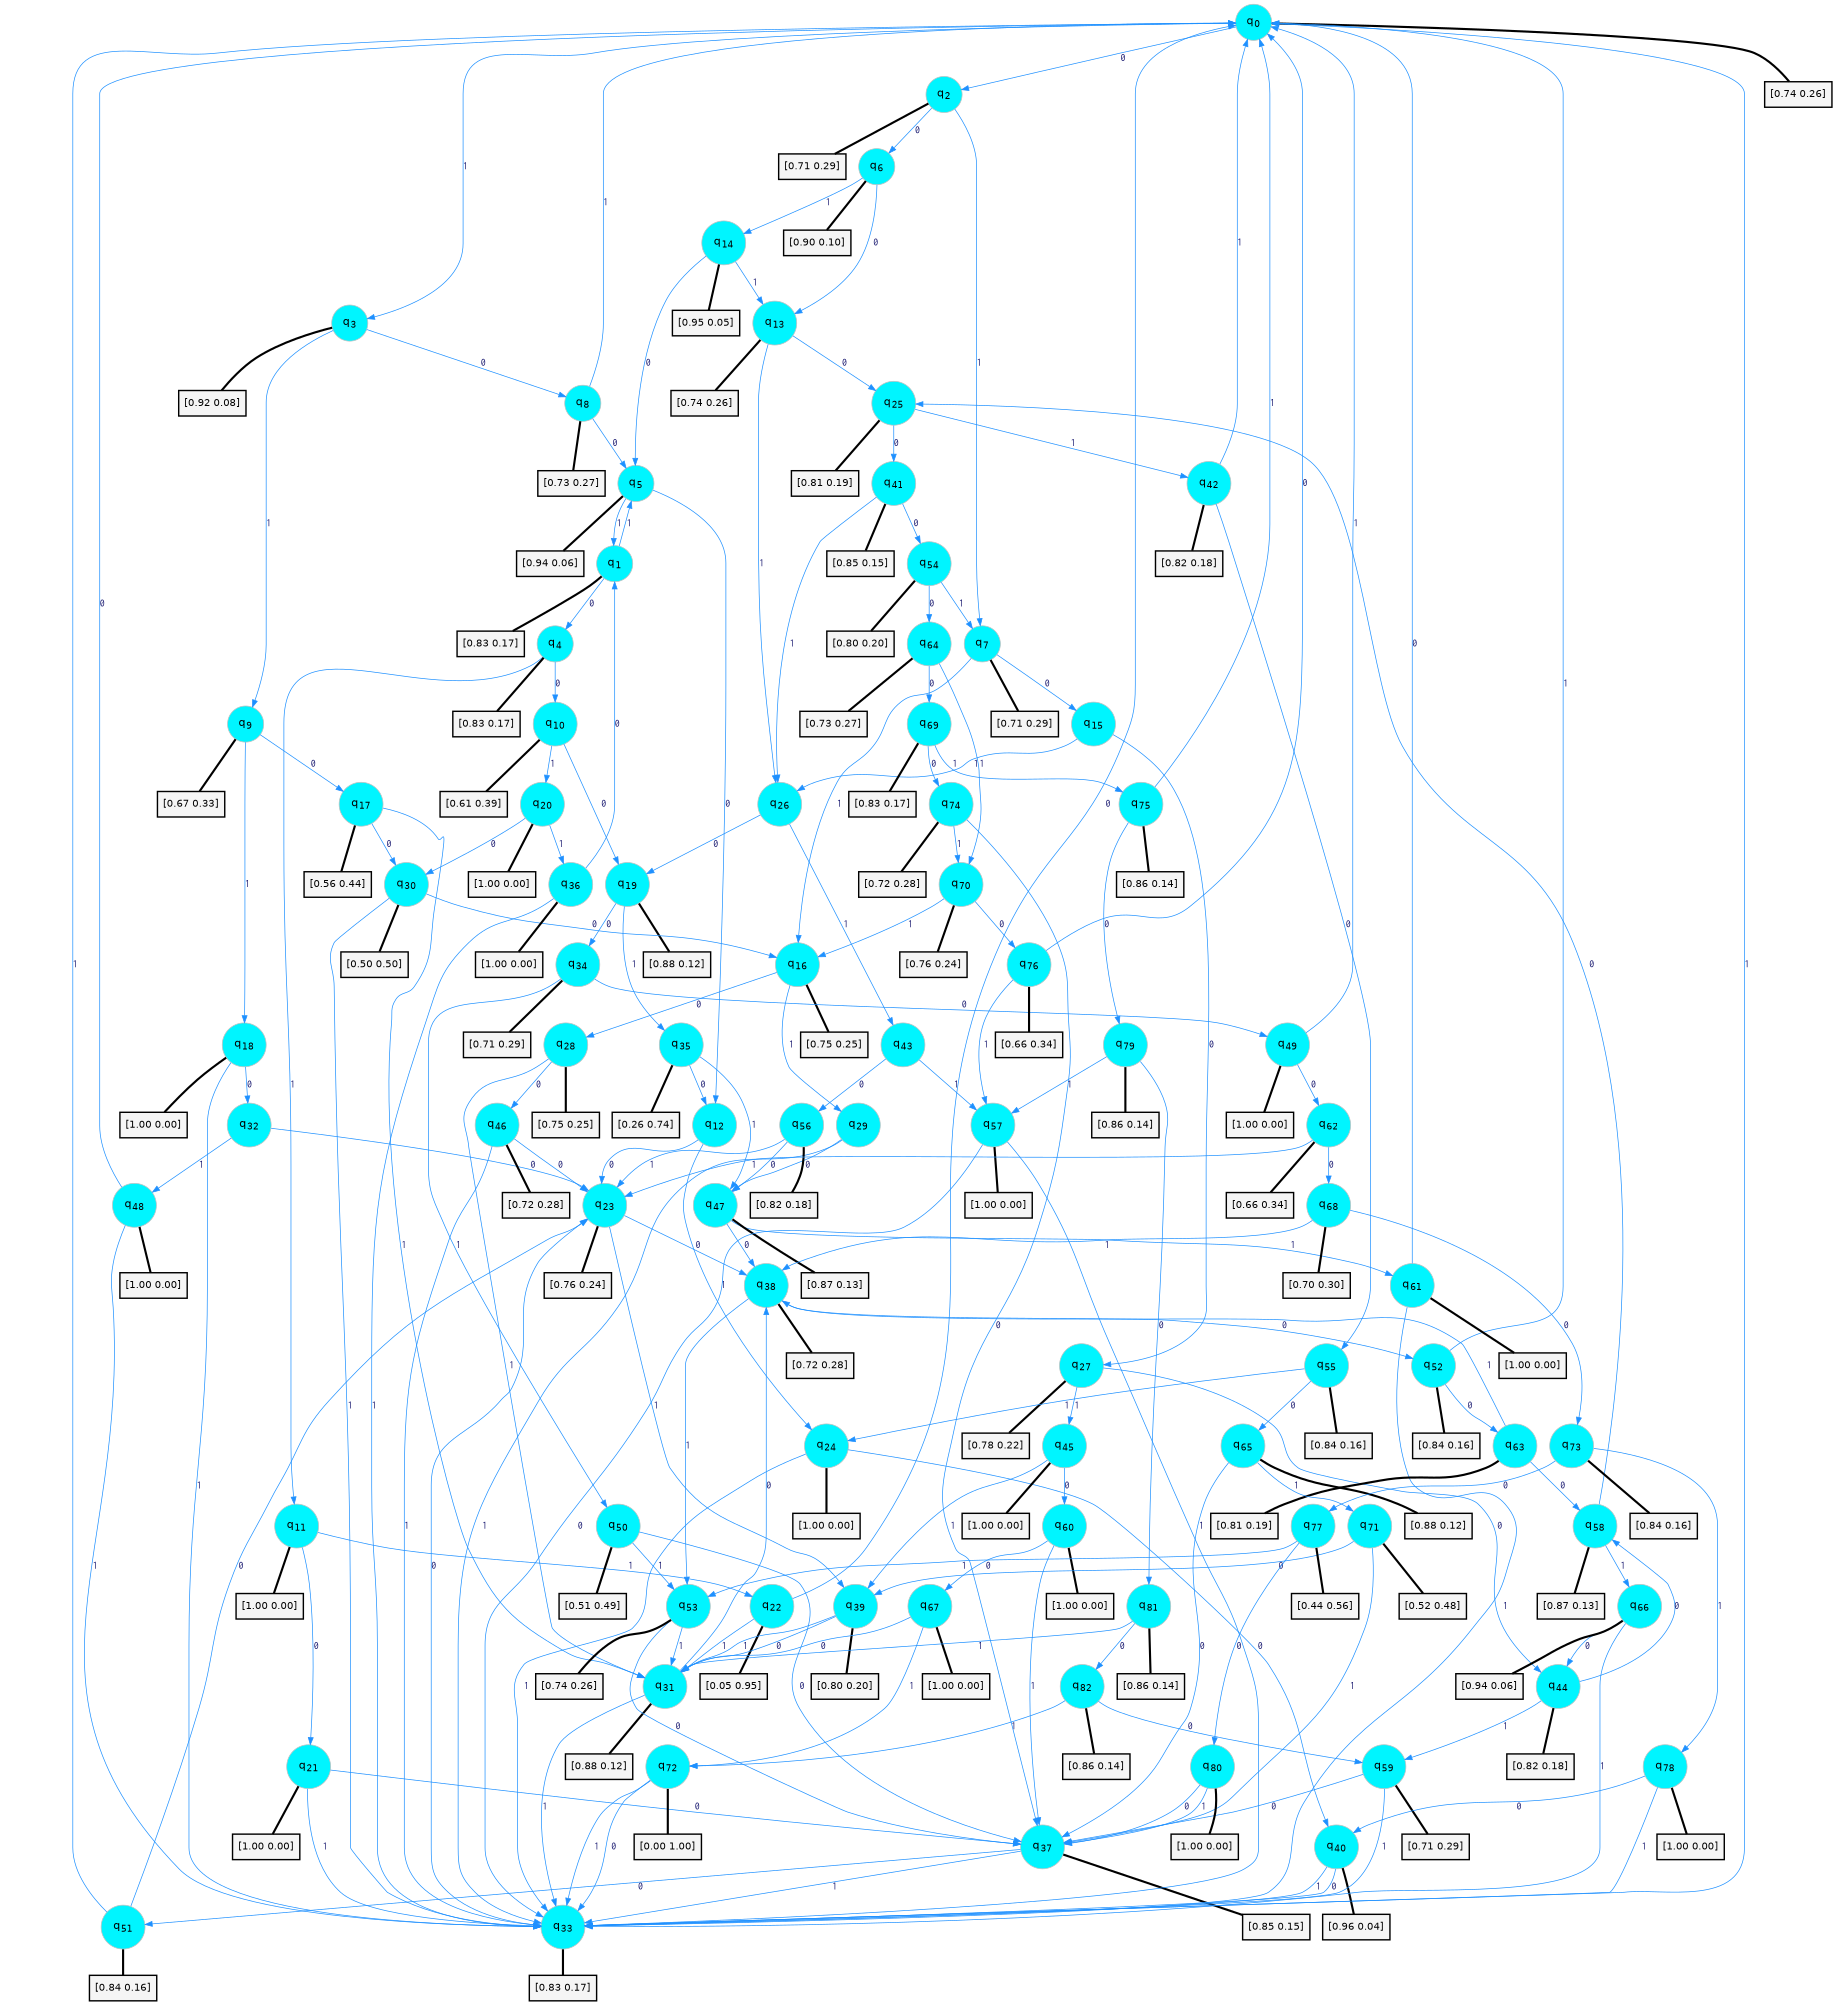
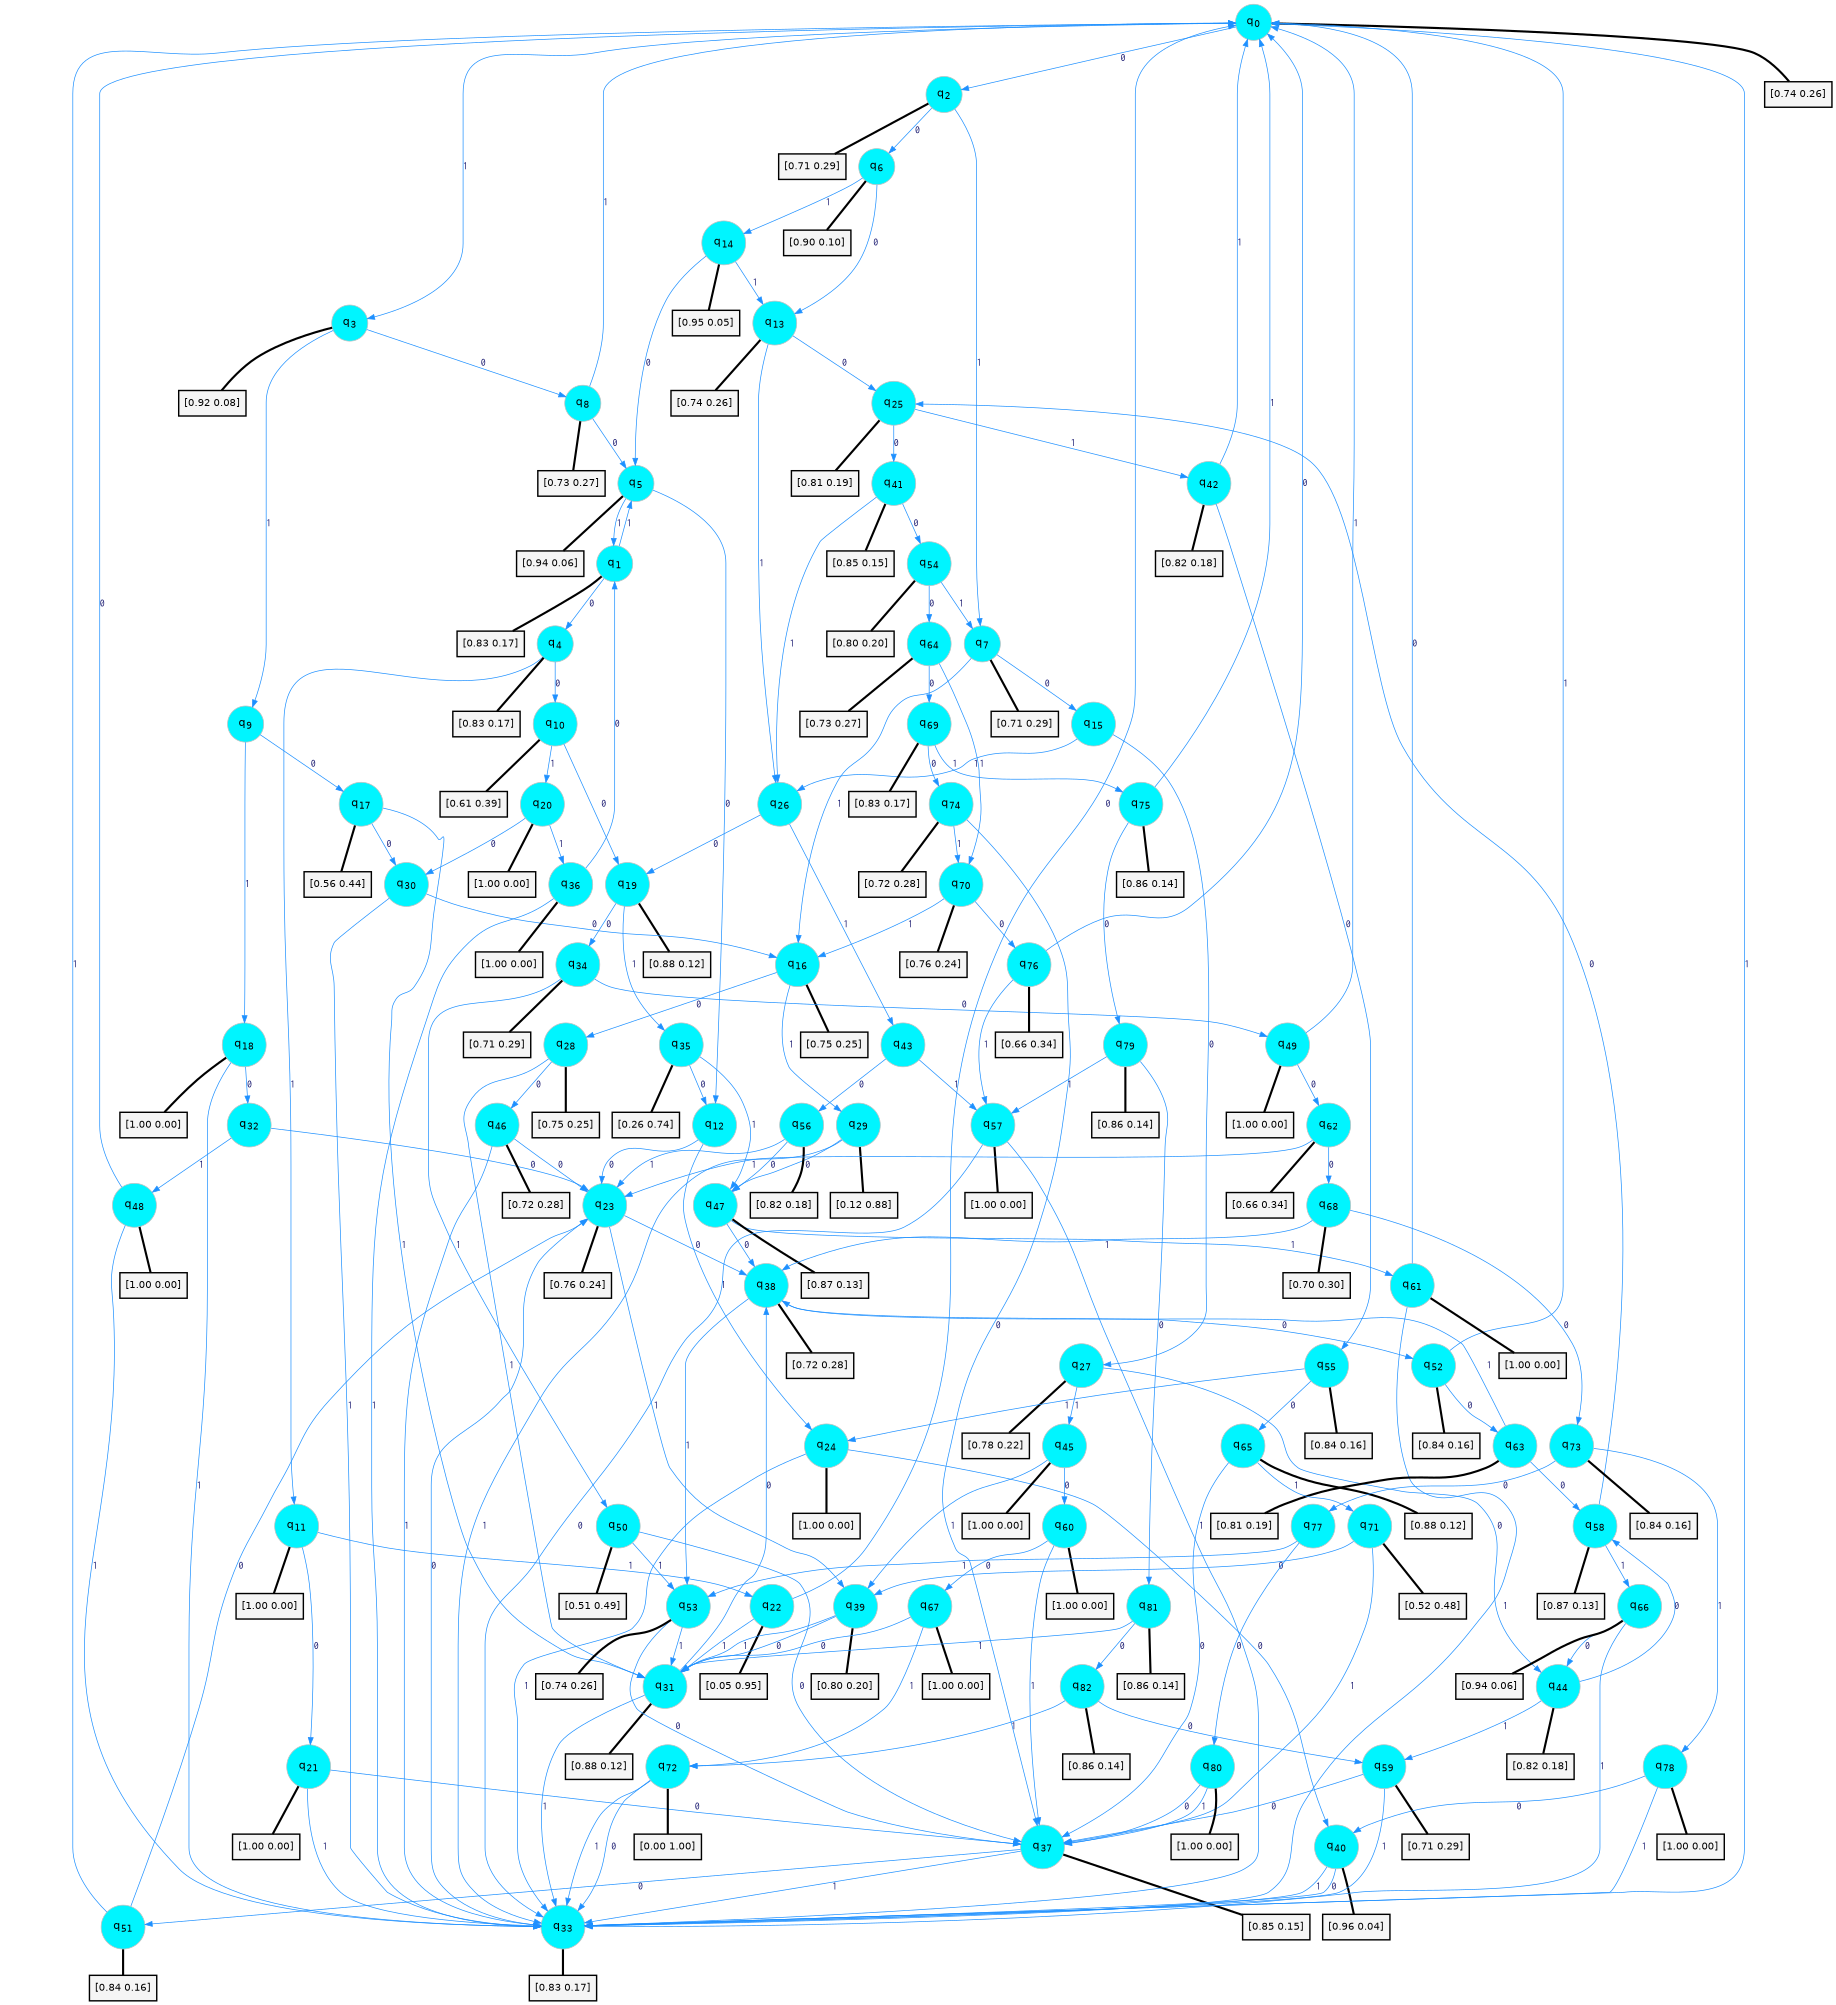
(191, 804) -> none
(375, 965) -> none
none -> (864, 1205)
(1325, 1606) -> none
